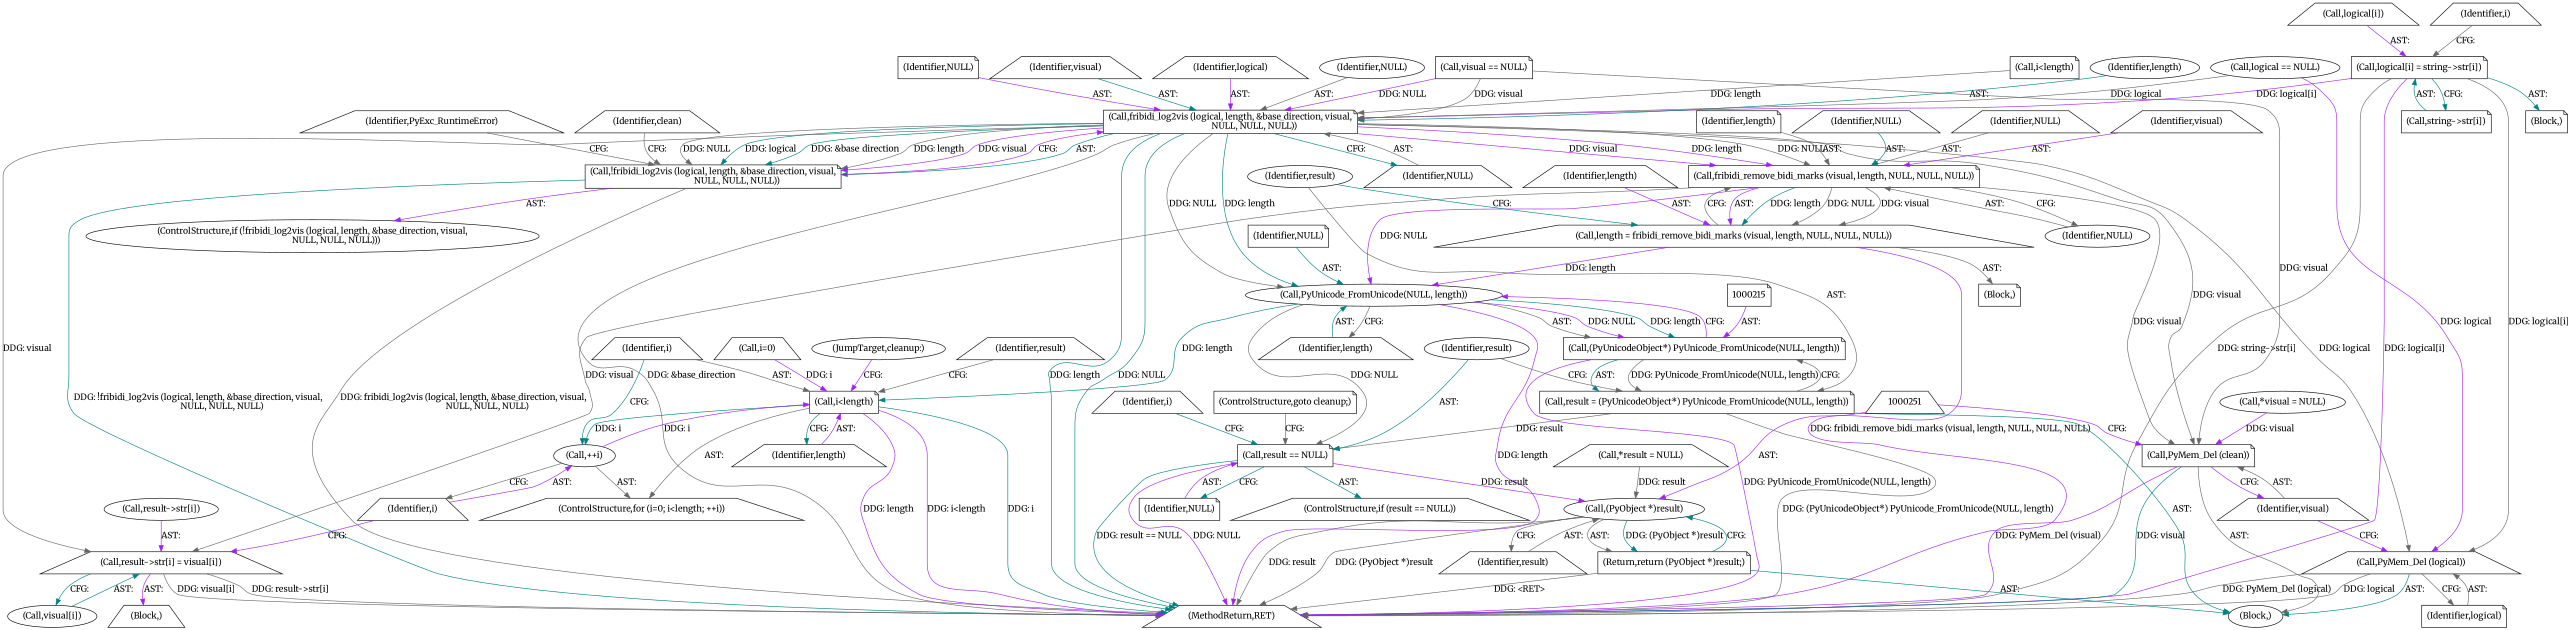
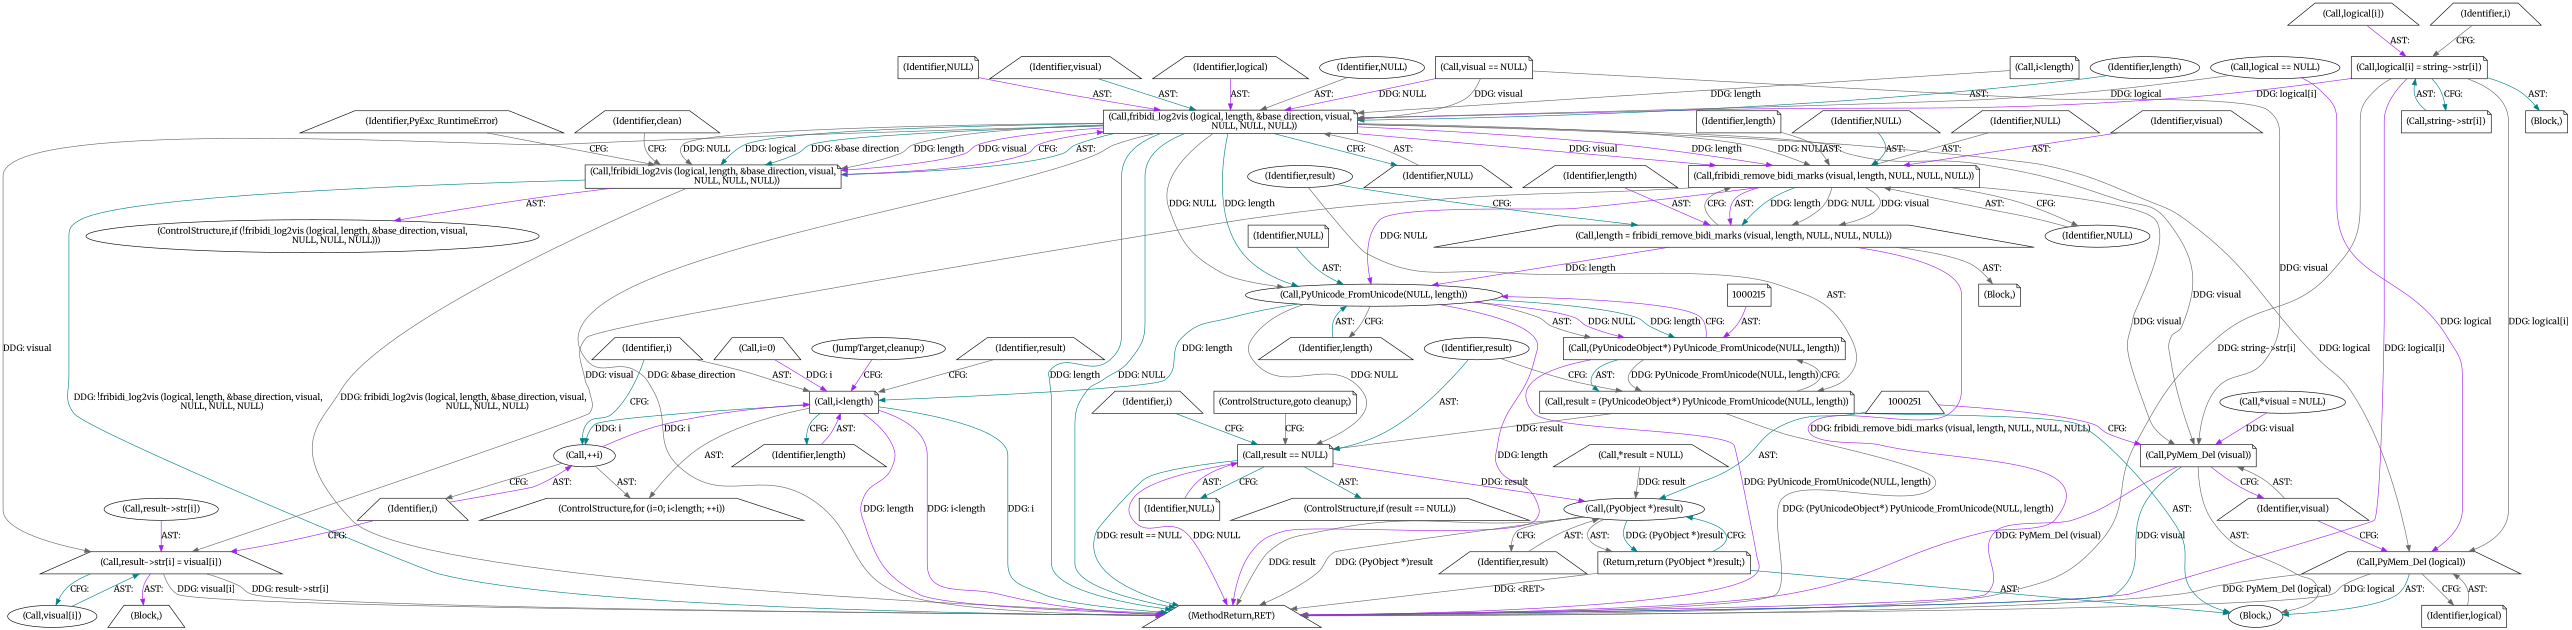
(1761, 441) -> (1761, 441)
(2198, 456) -> (2198, 456)
